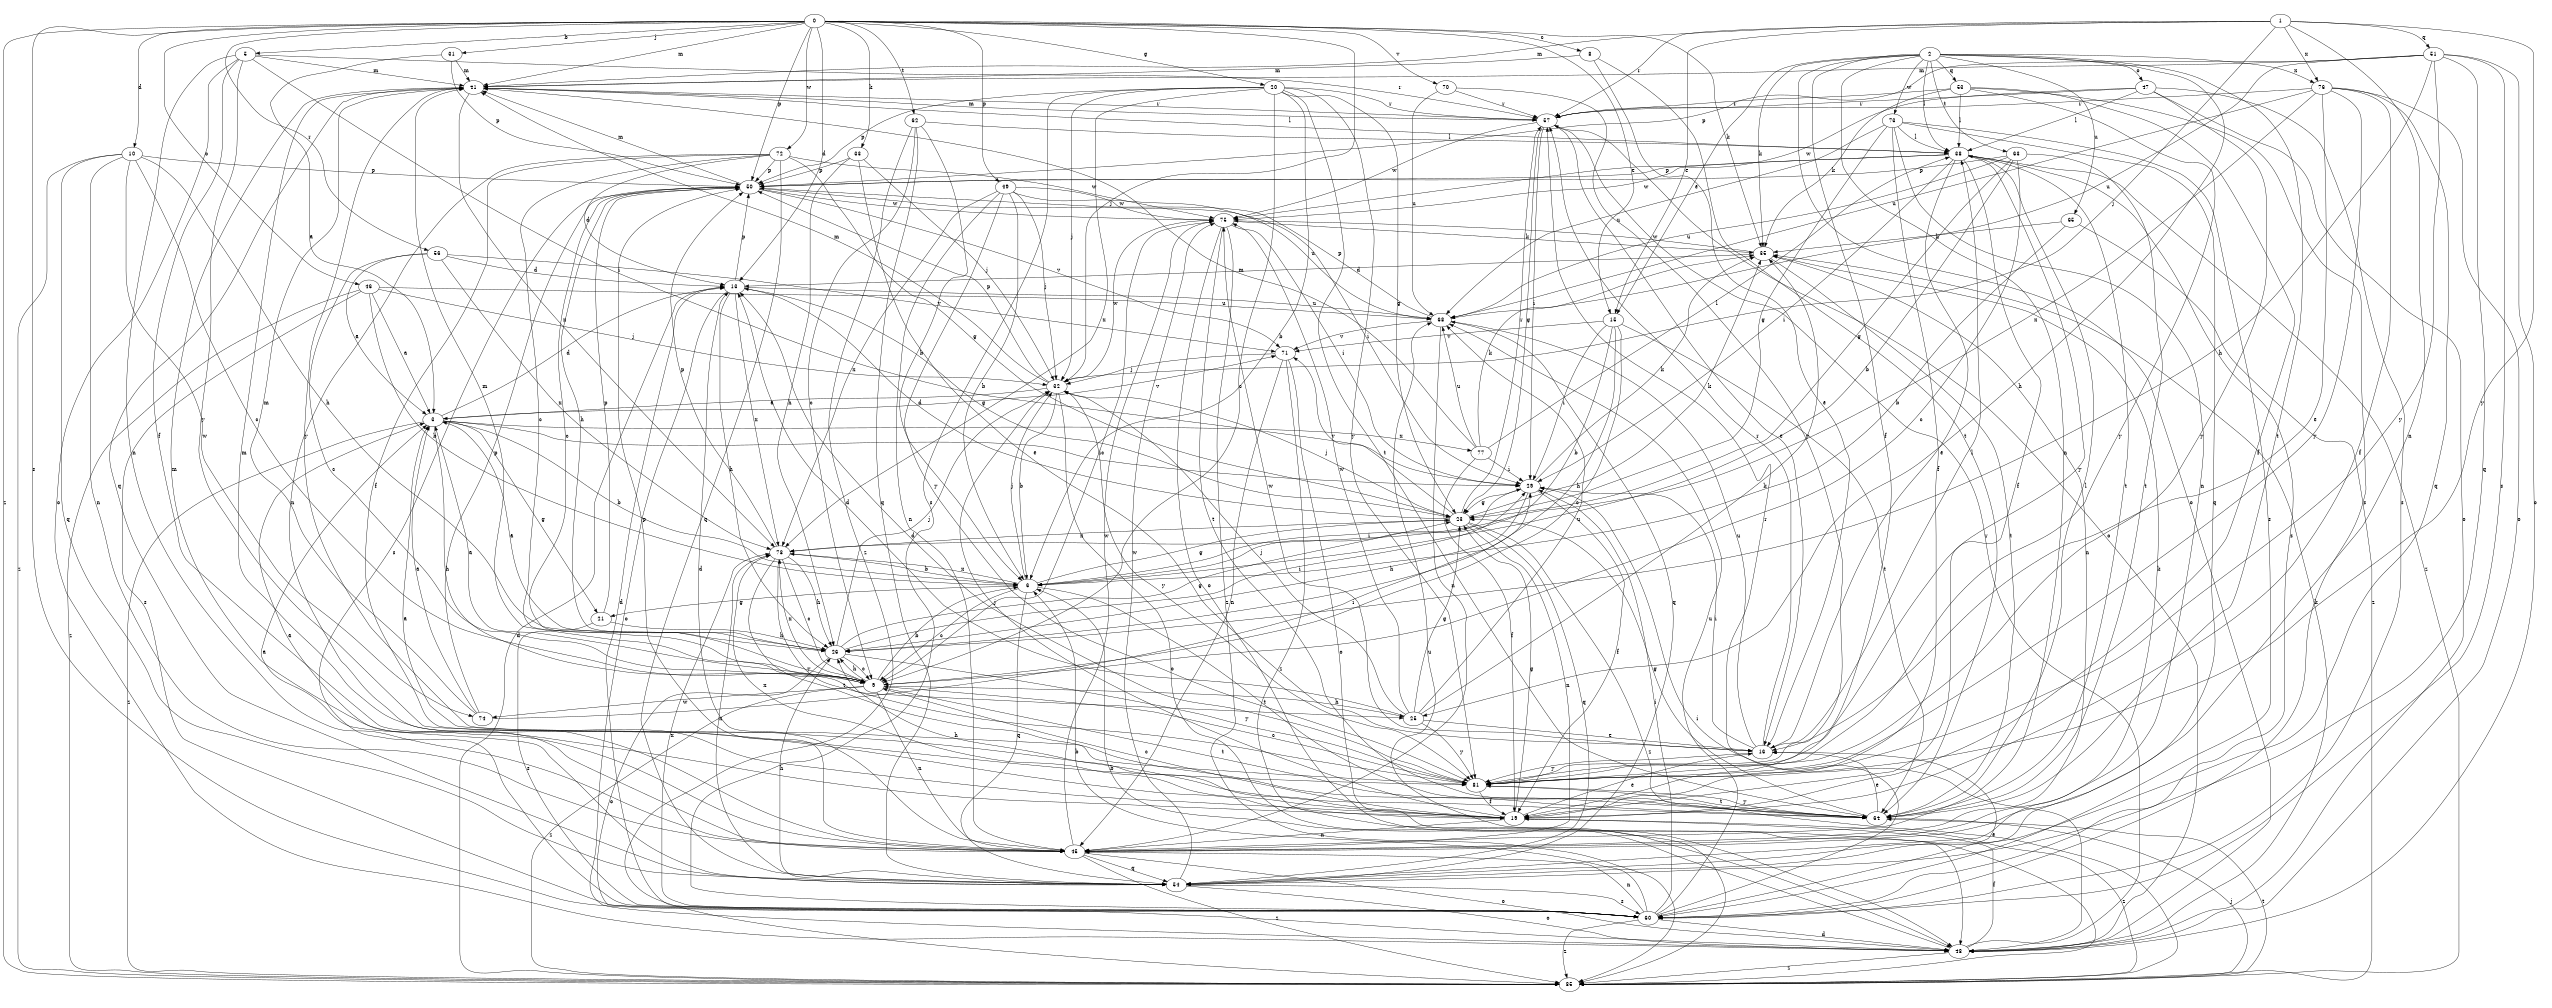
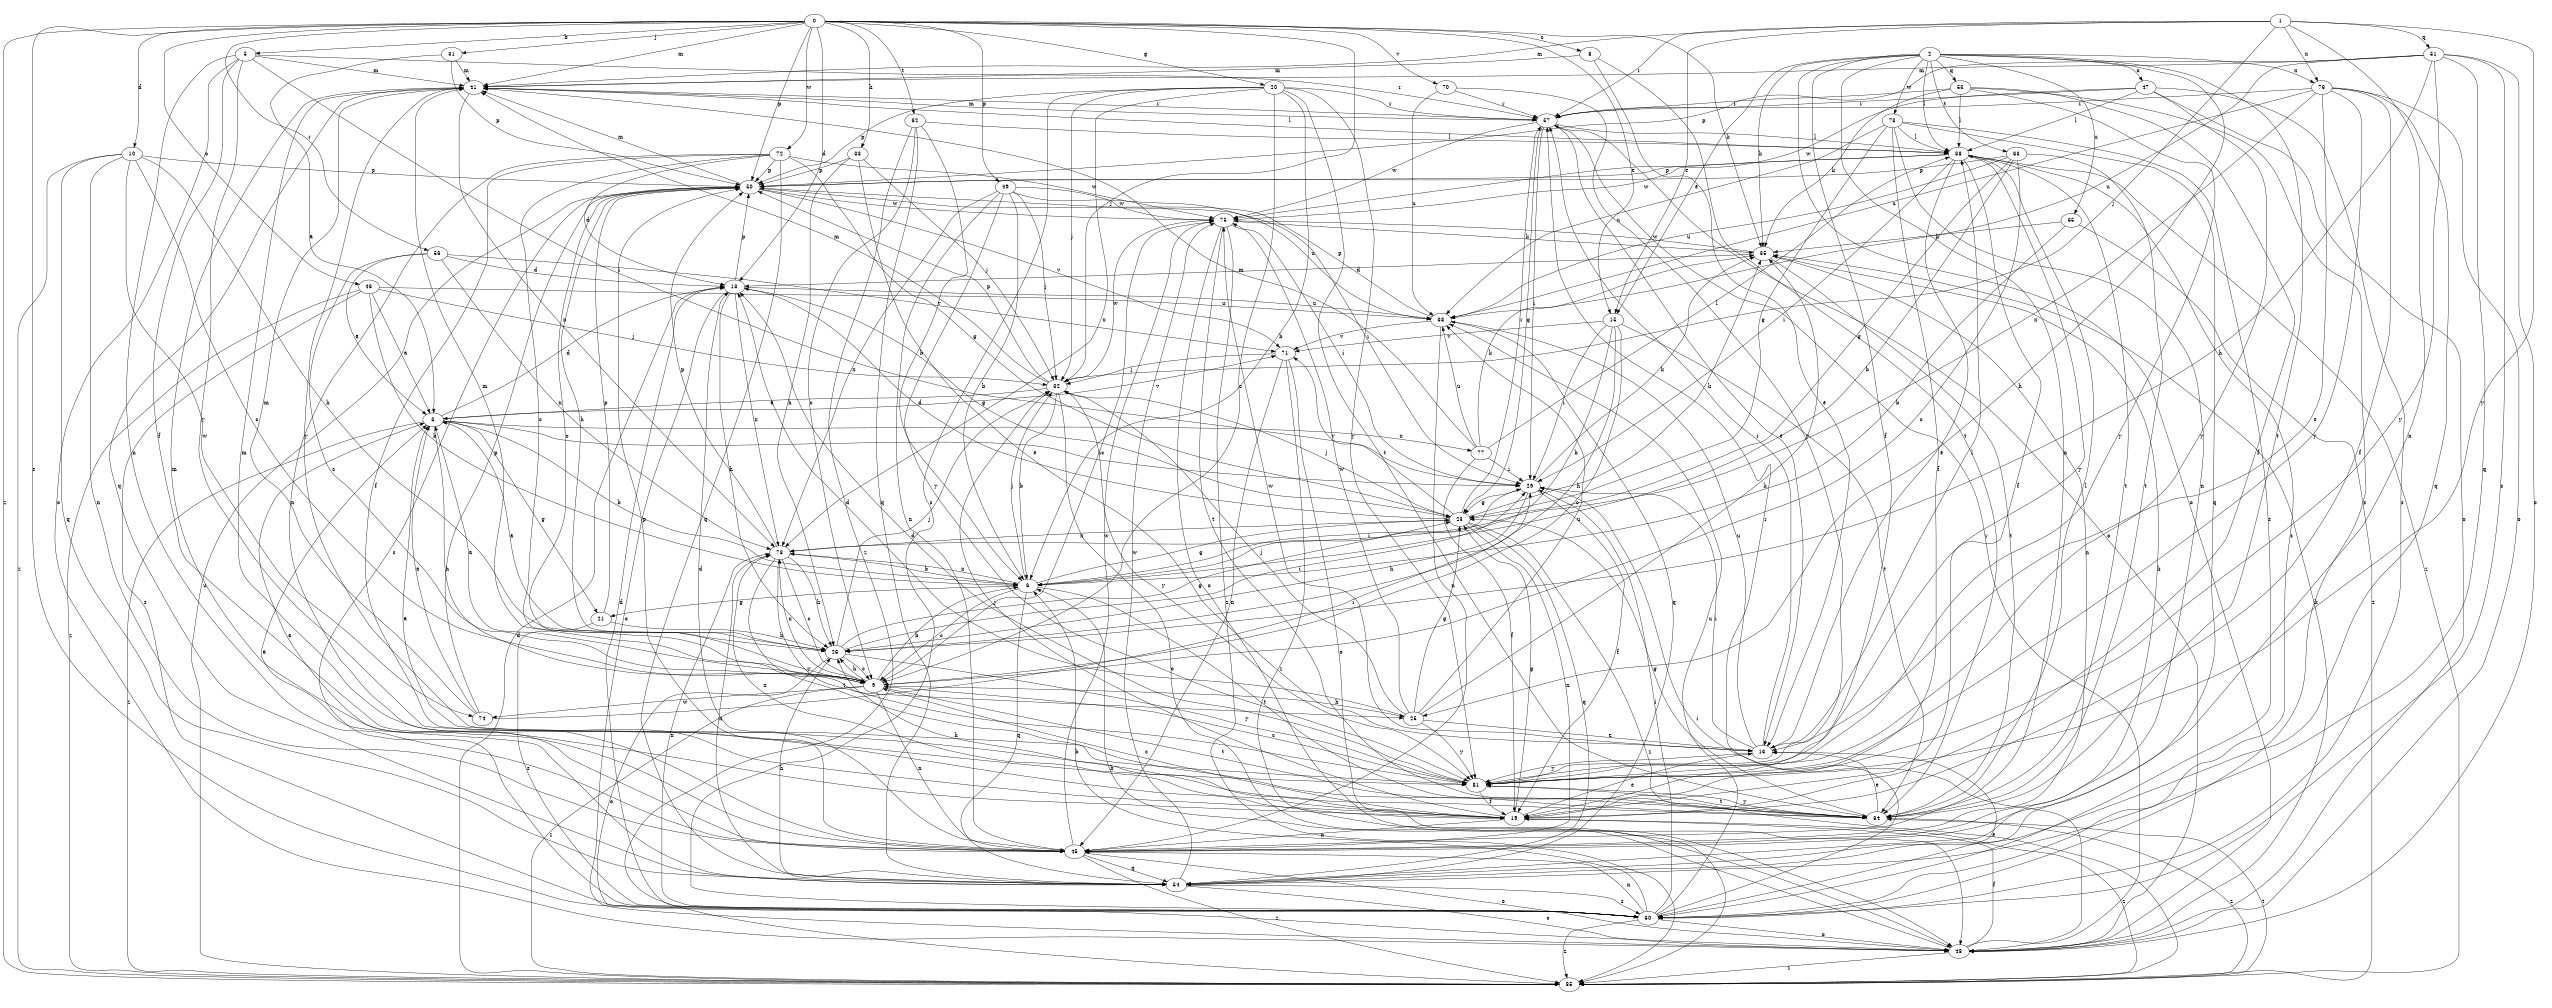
none -> (1750, 135)
(1398, 254) -> none
(2033, 875) -> (339, 969)
(2232, 902) -> (2232, 902)
(1824, 935) -> (1824, 935)
